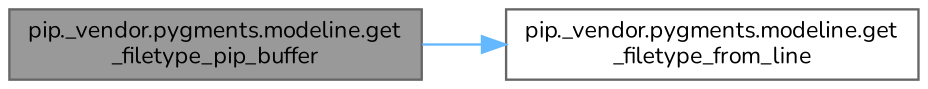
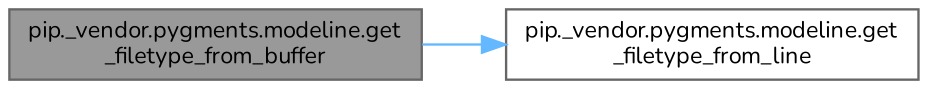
(216, 45) -> (216, 45)
